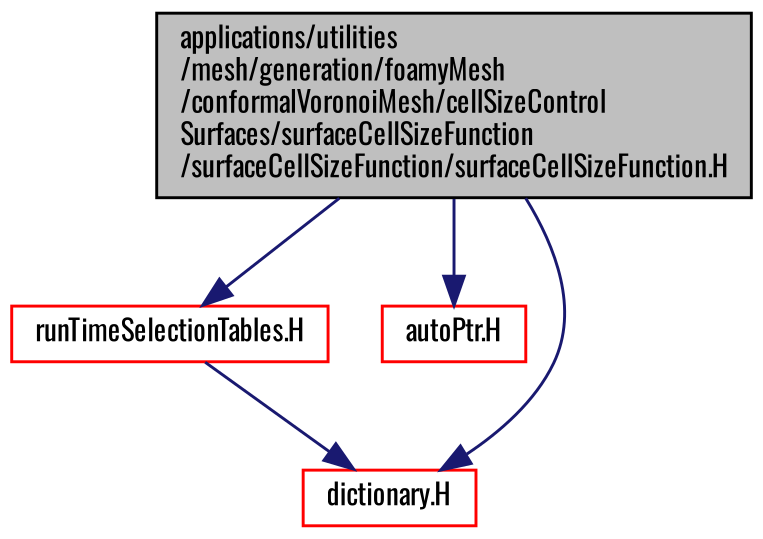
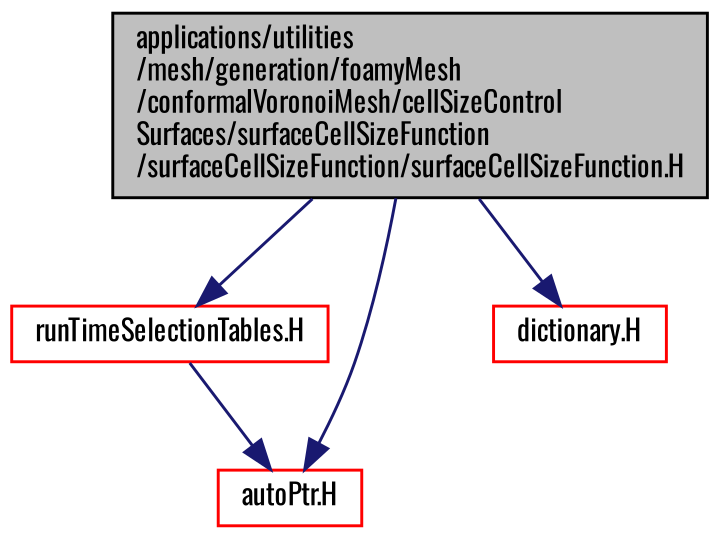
(267, 407) -> (221, 404)
